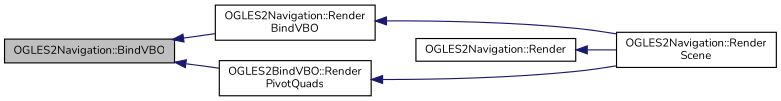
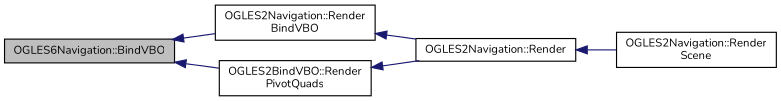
(502, 23) -> (401, 37)
(90, 51) -> (90, 51)
(500, 77) -> (401, 63)
